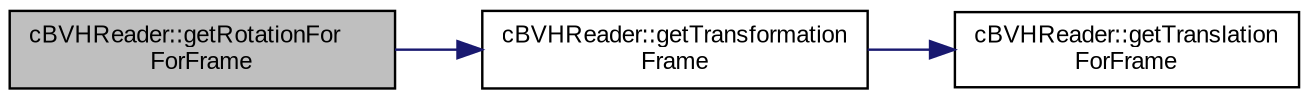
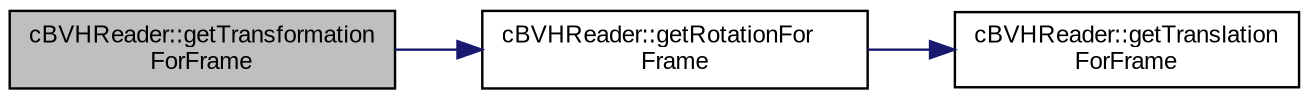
(202, 50) -> (202, 50)
(675, 50) -> (675, 50)
